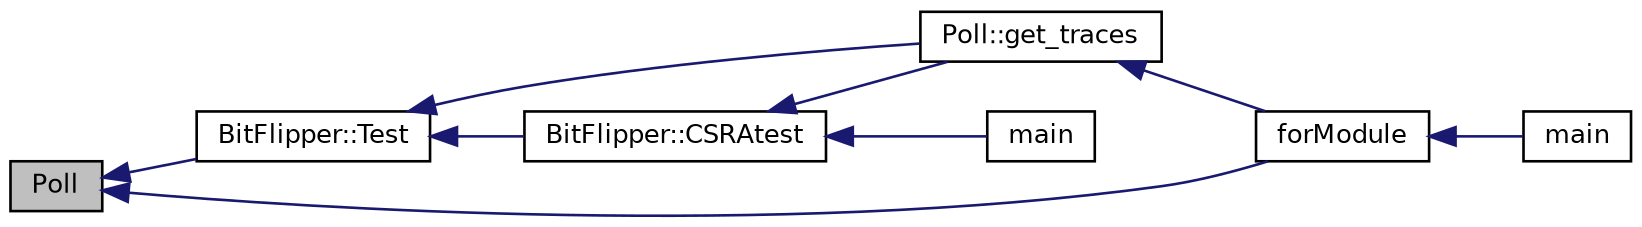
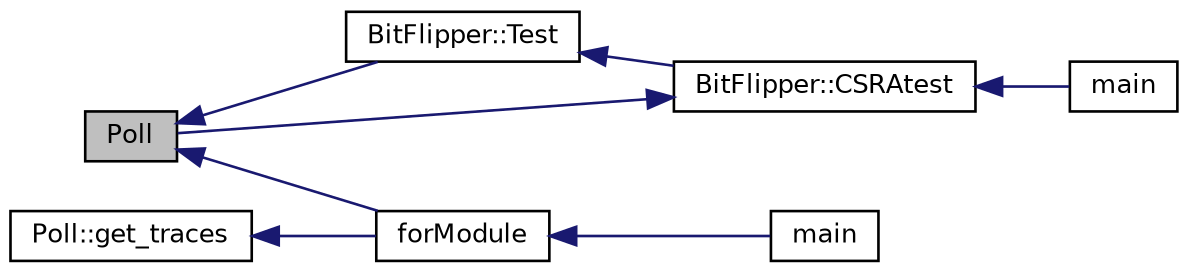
(676, 66) -> none
(871, 83) -> (412, 116)
